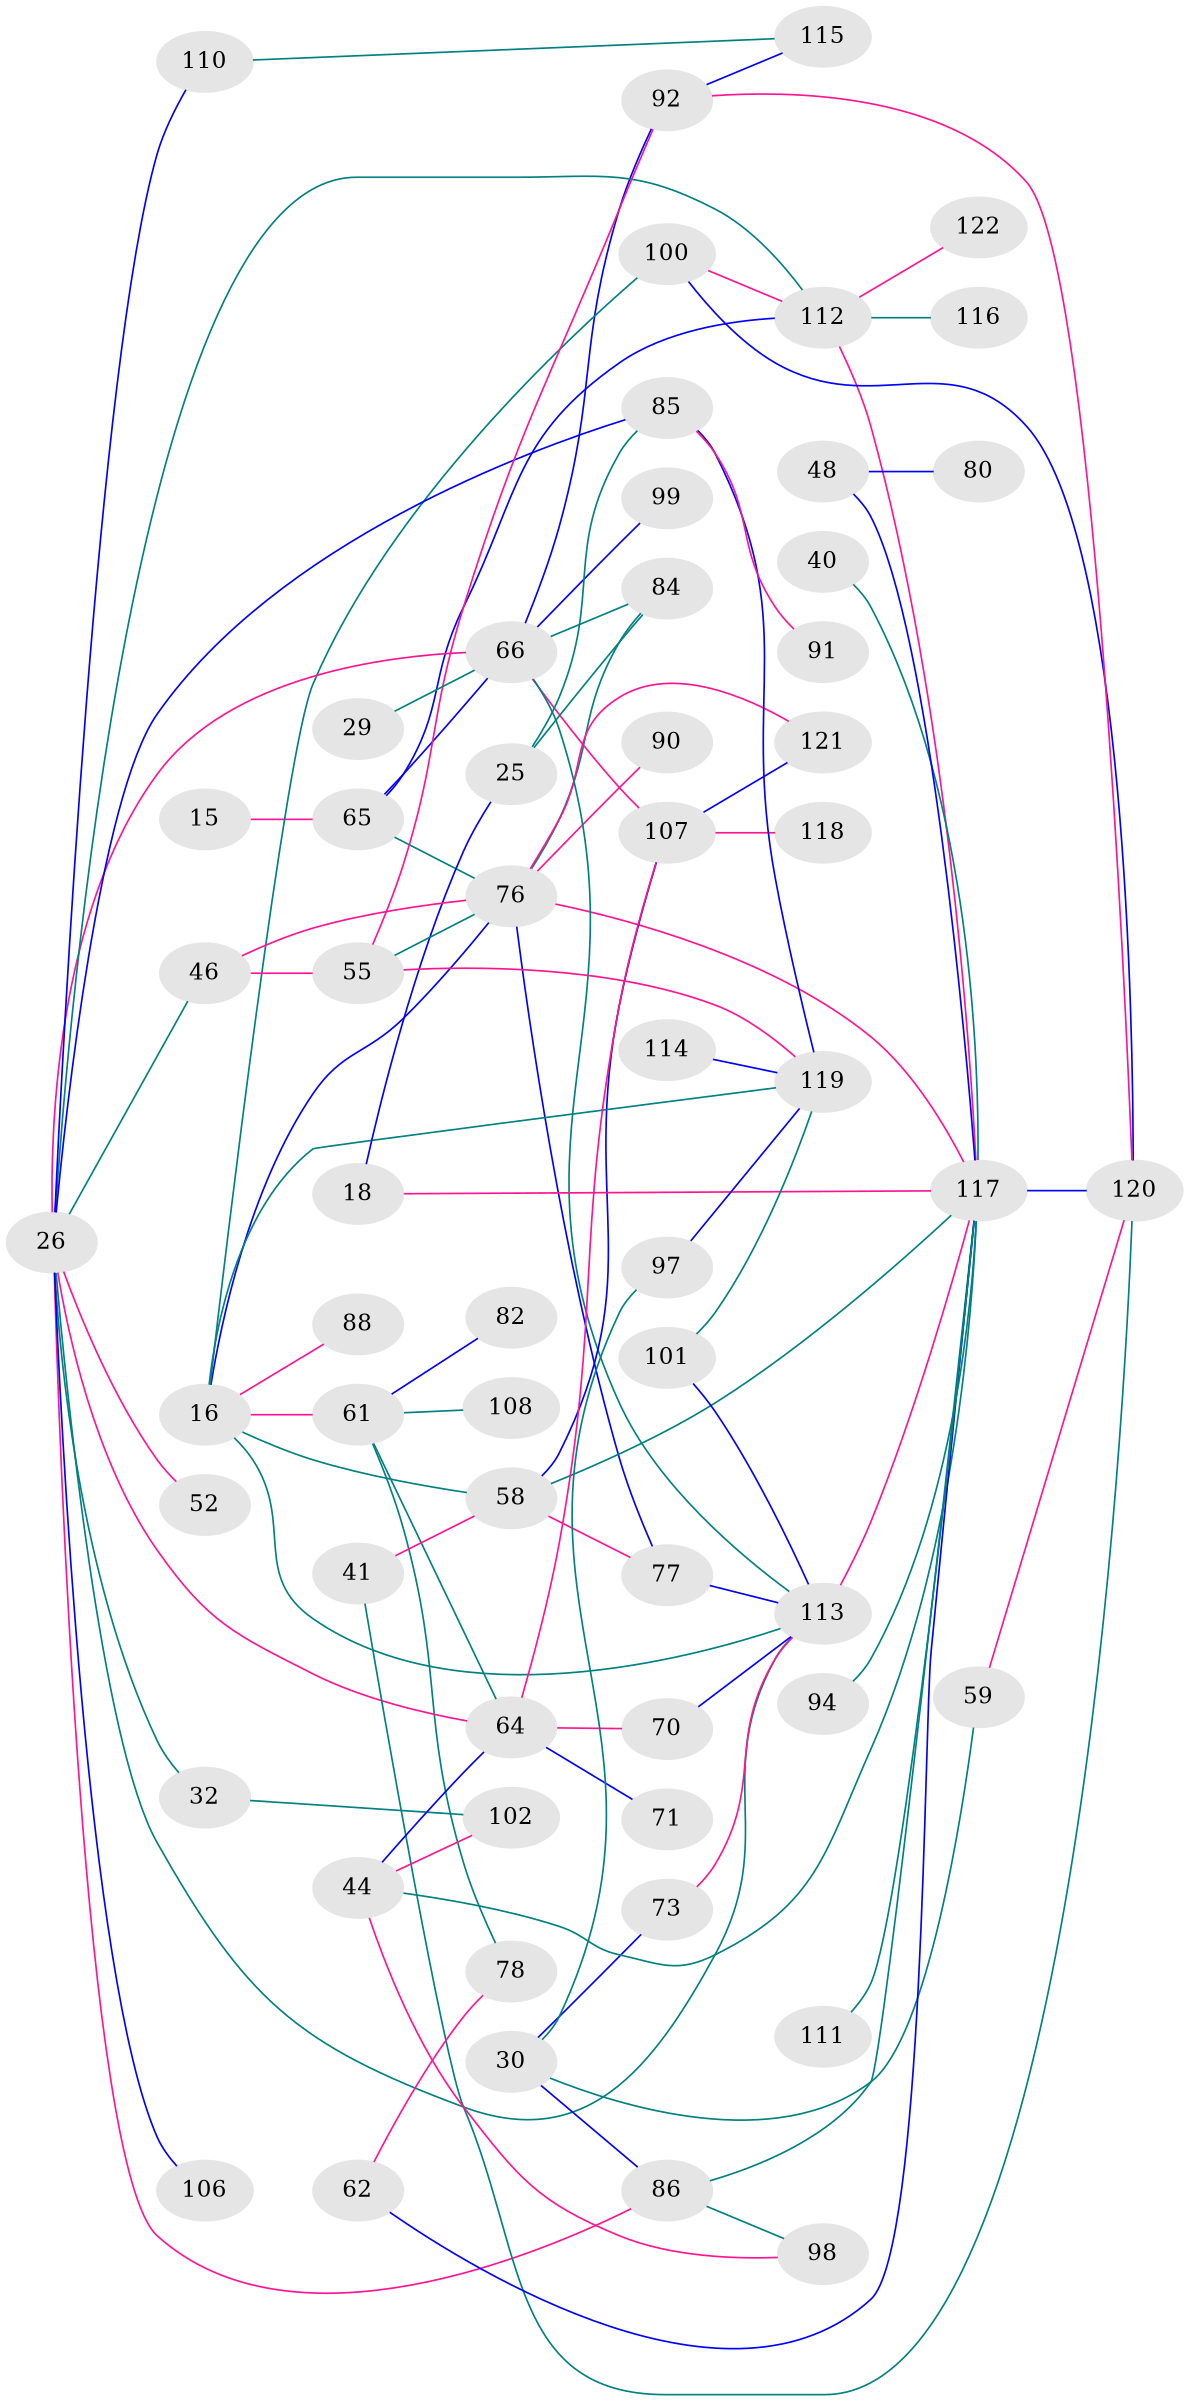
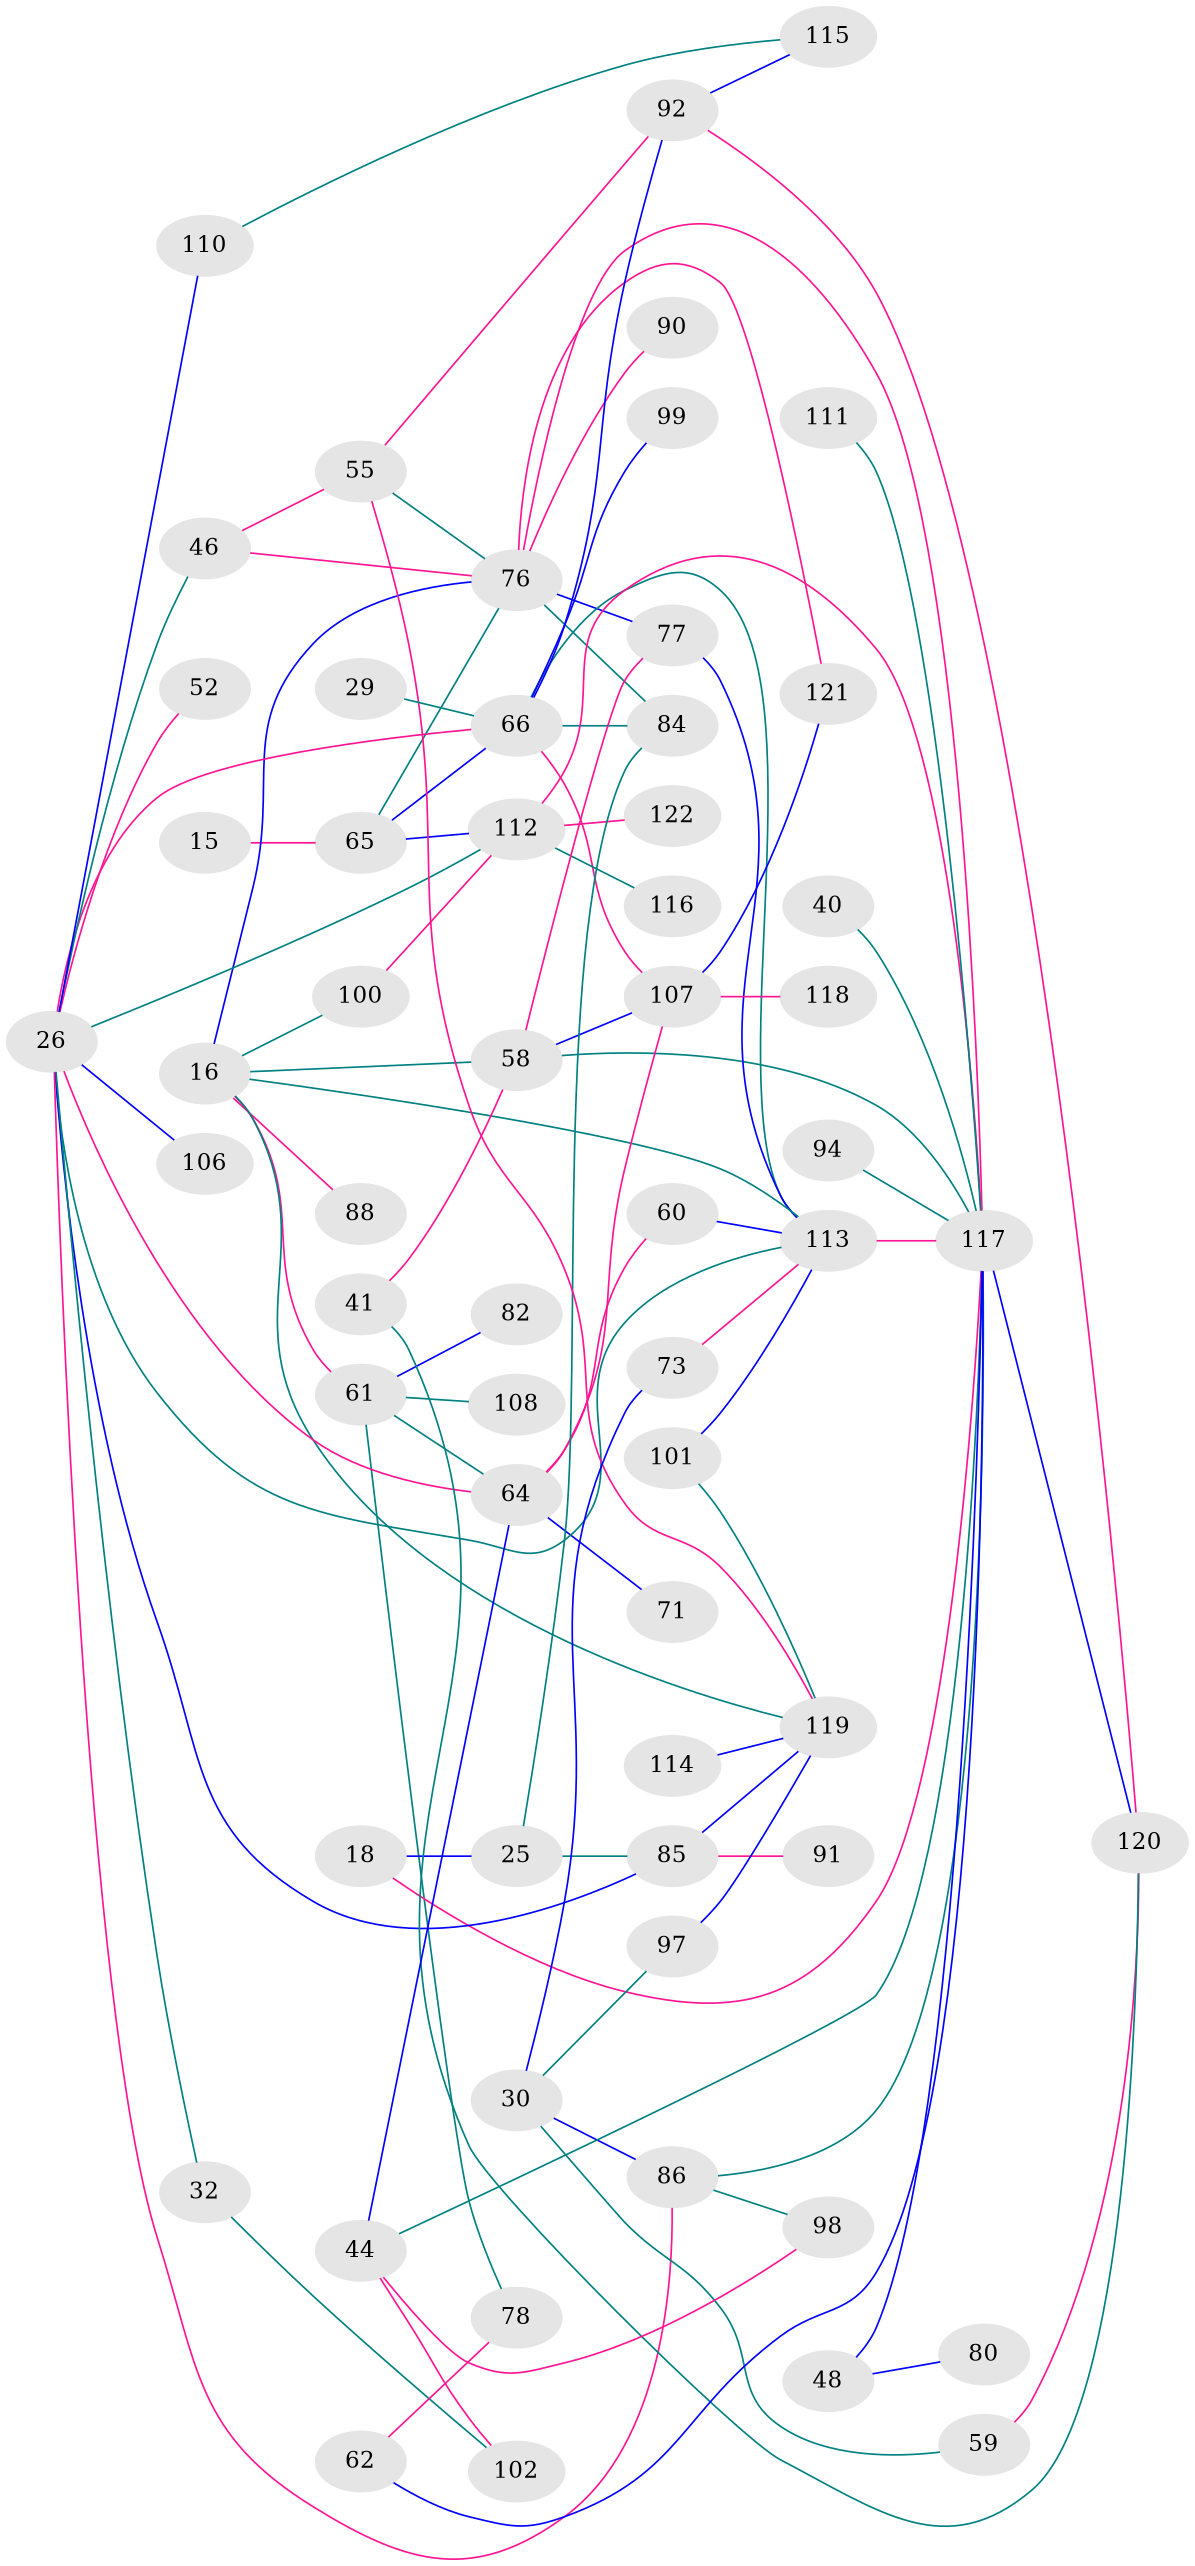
(1084, 567) -> none
(667, 1729) -> (673, 1214)
